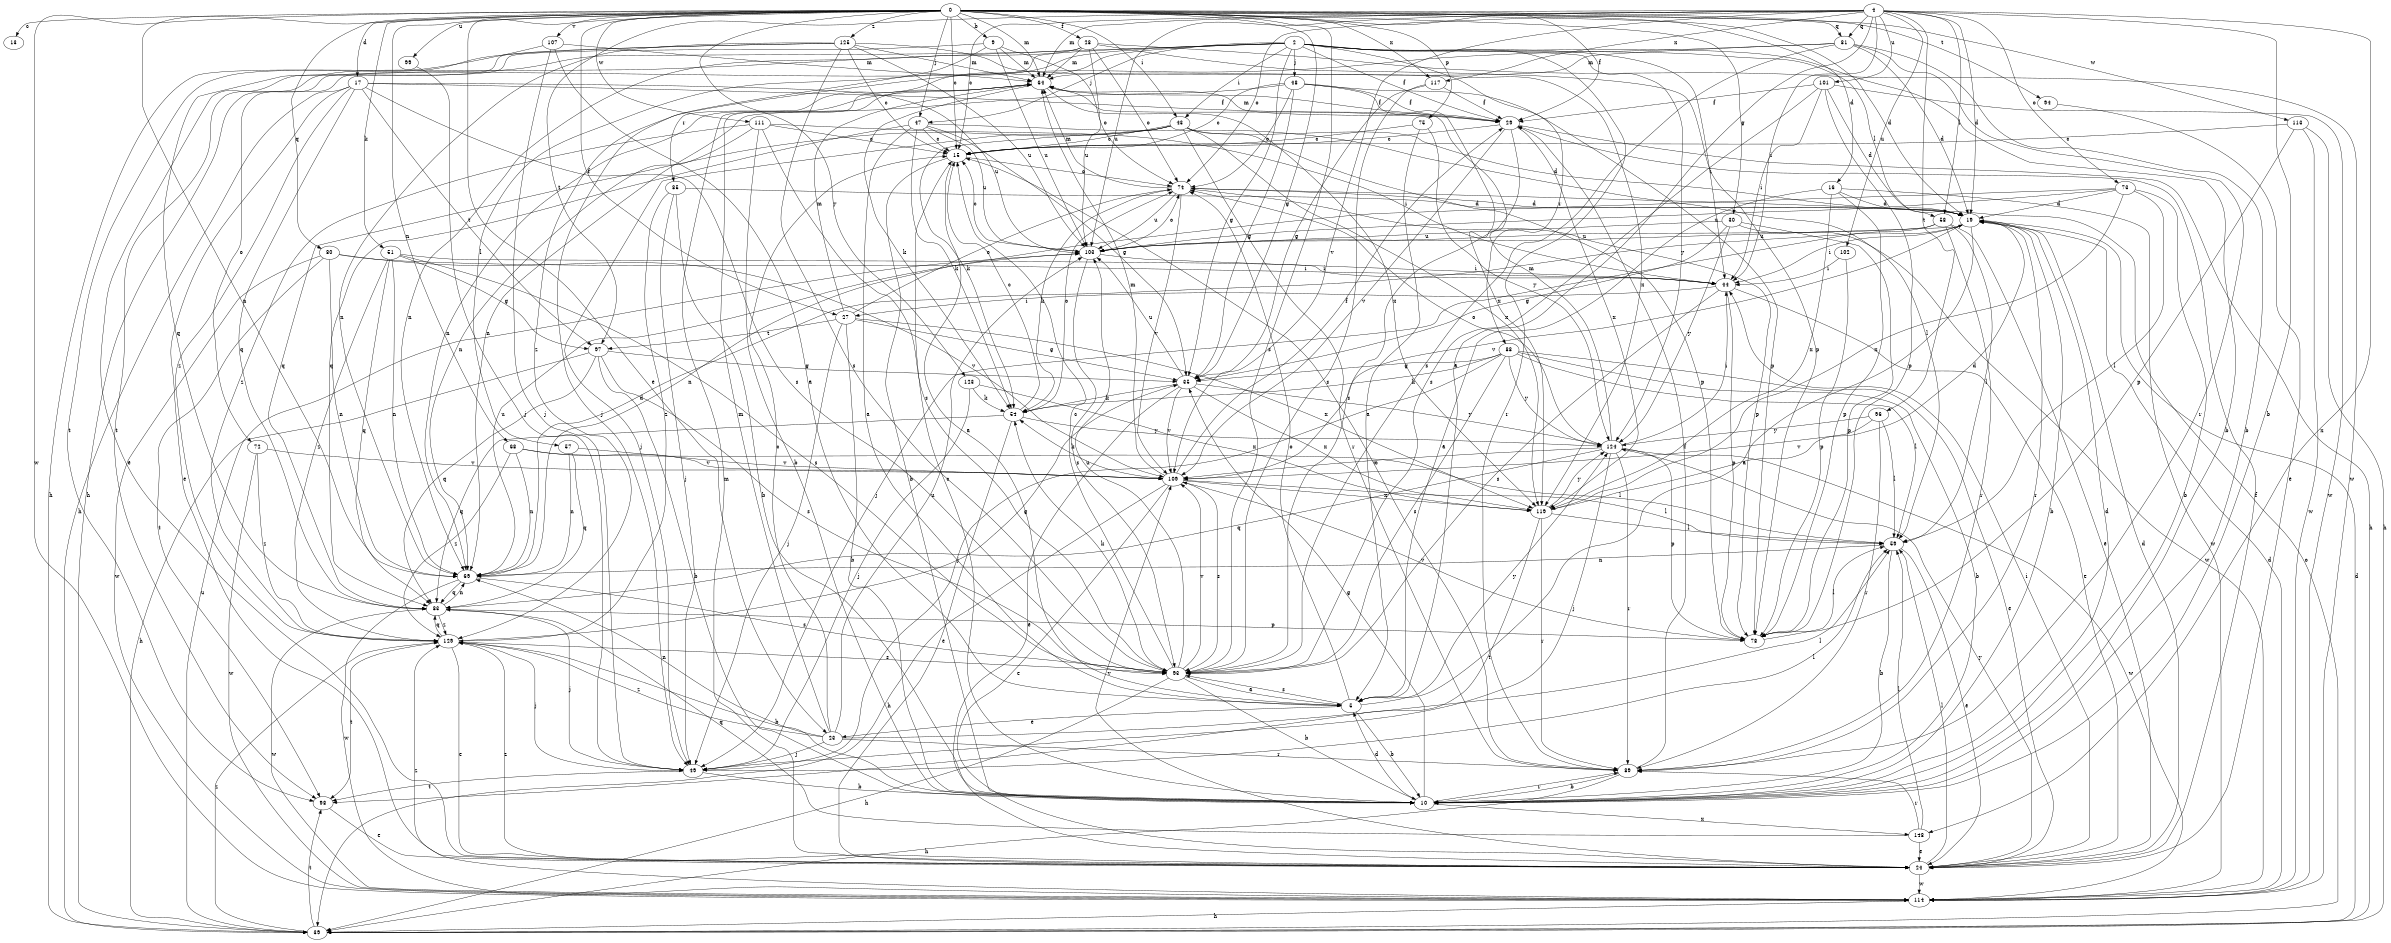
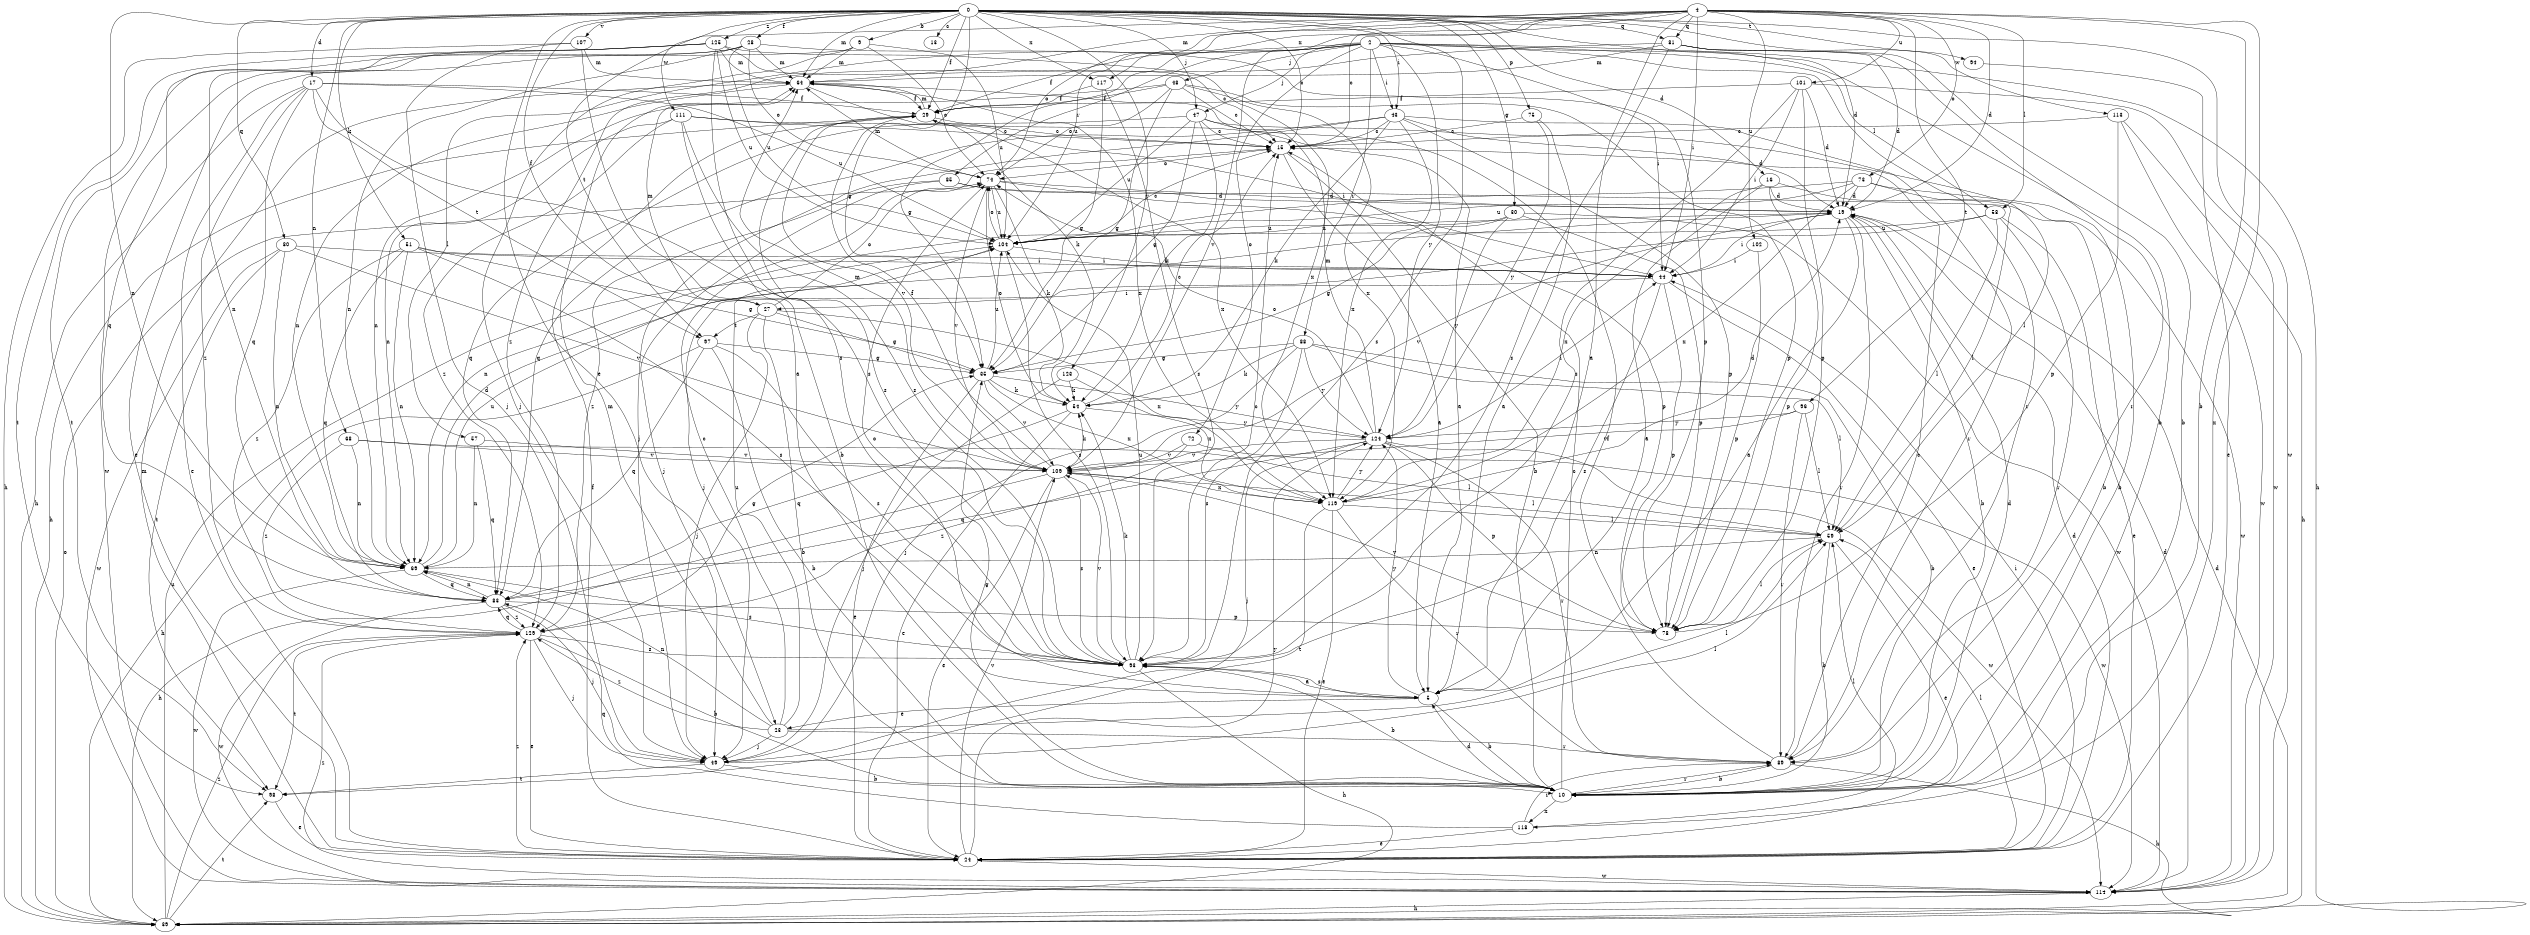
(408, 63) -> none
(1090, 253) -> (1003, 245)
(496, 298) -> (682, 302)
(1953, 458) -> (1302, 831)
(1919, 836) -> (1523, 828)
